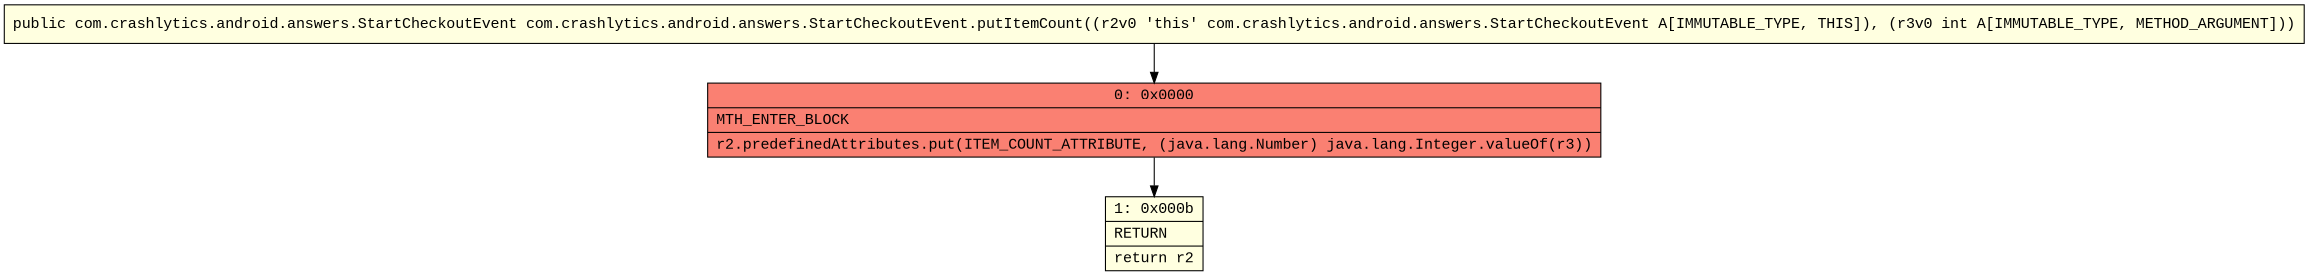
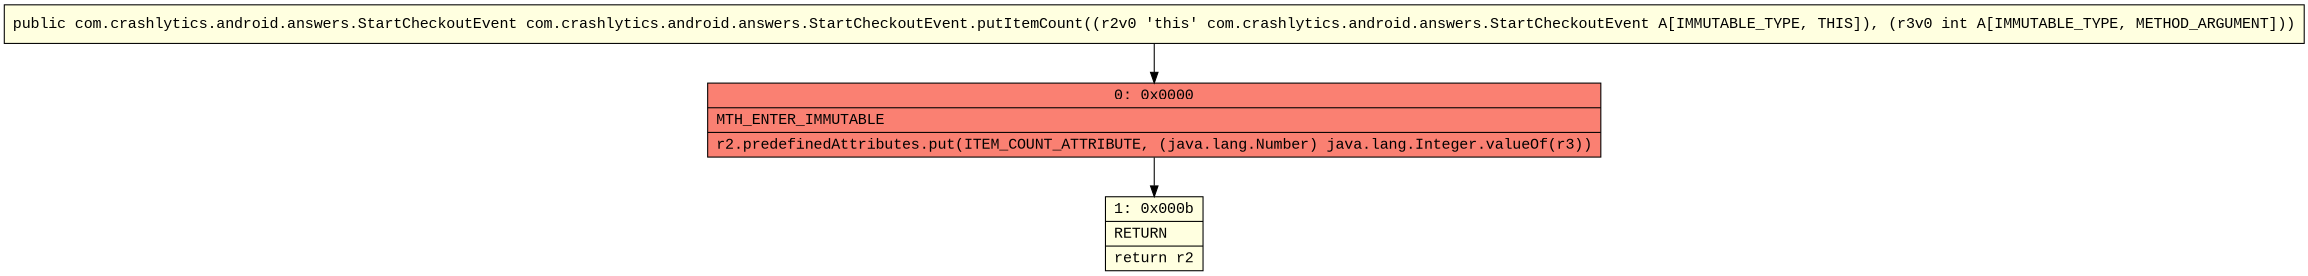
(783, 120) -> (800, 120)
